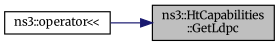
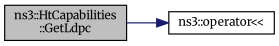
(126, 23) -> (142, 23)
